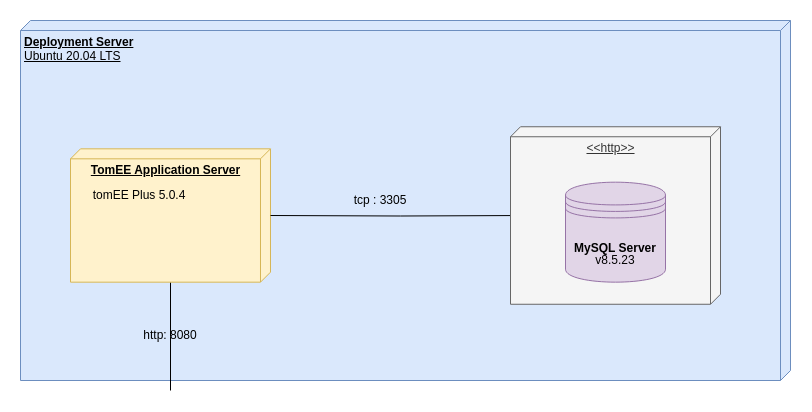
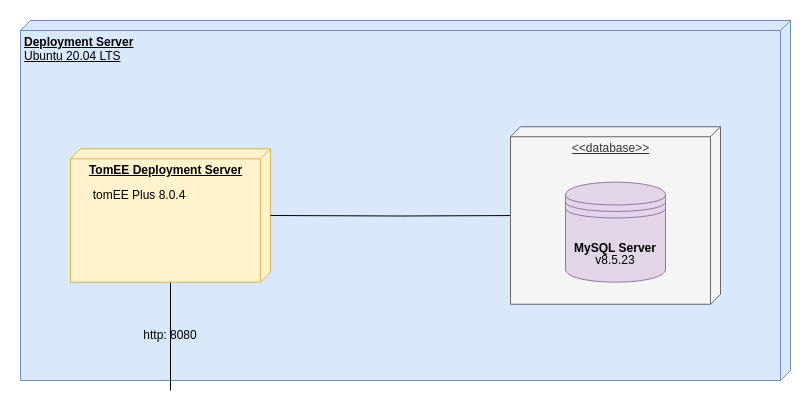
(611, 149) -> (611, 149)
(166, 171) -> (166, 171)
(140, 196) -> (140, 196)
(381, 201) -> none
